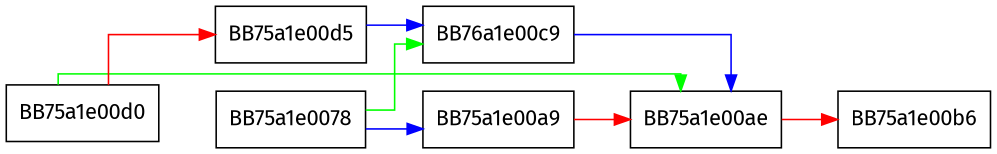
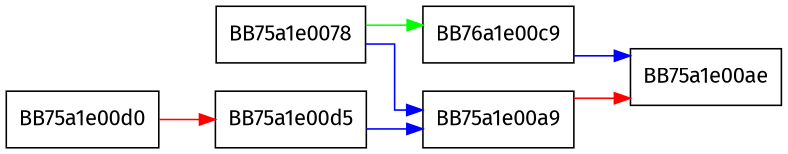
(387, 25) -> (387, 129)
(365, 74) -> none
(914, 119) -> none
